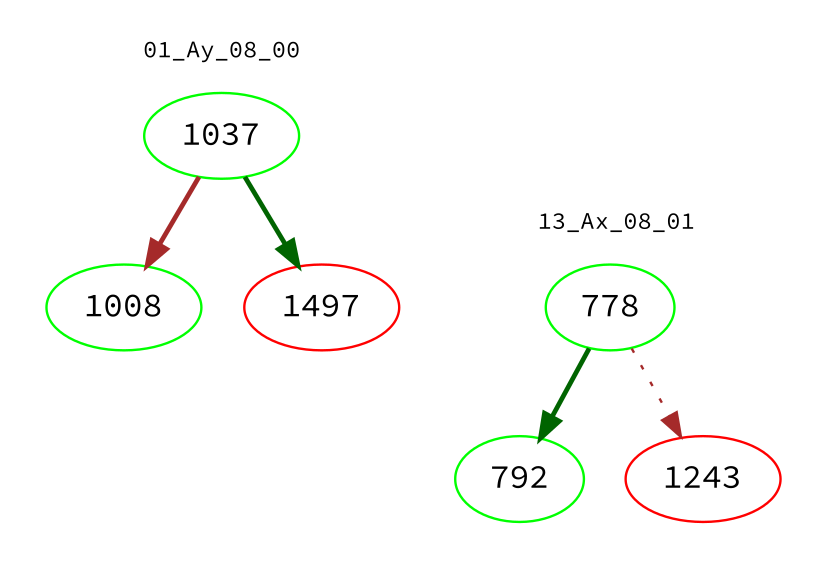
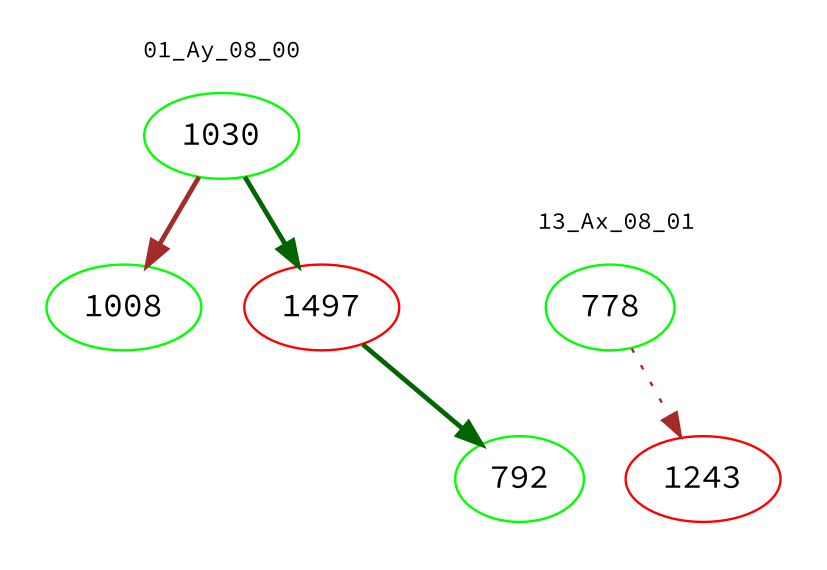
(222, 136) -> (222, 136)
(571, 383) -> (413, 386)
